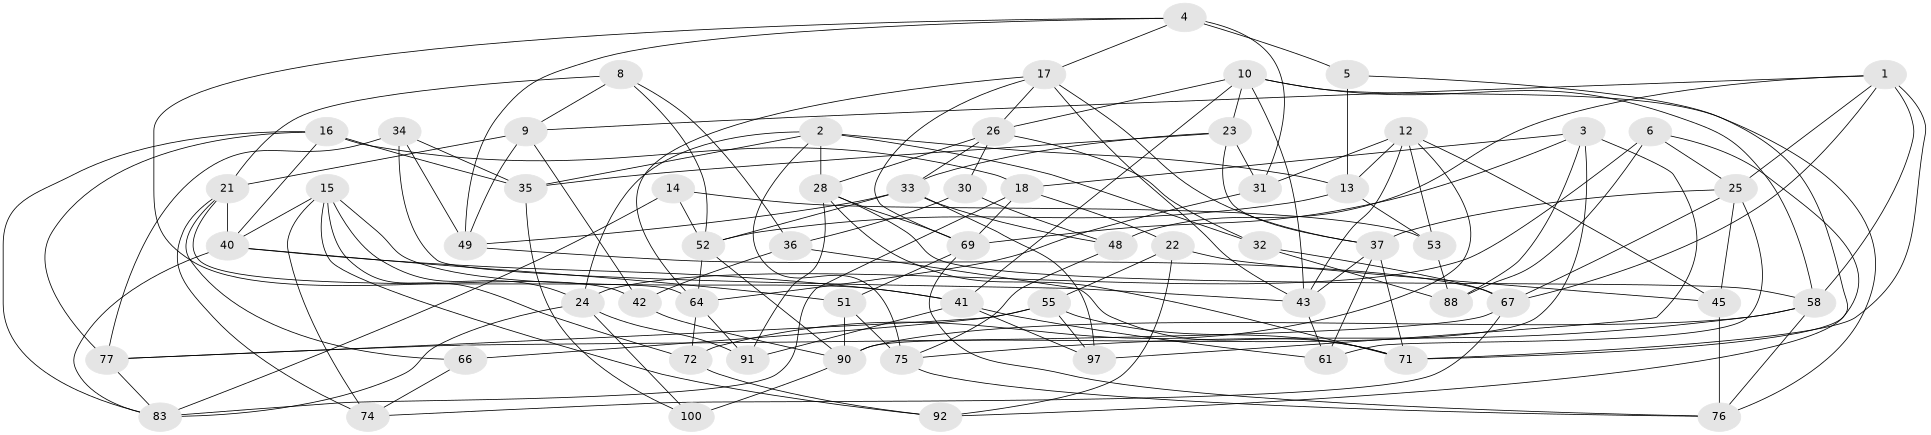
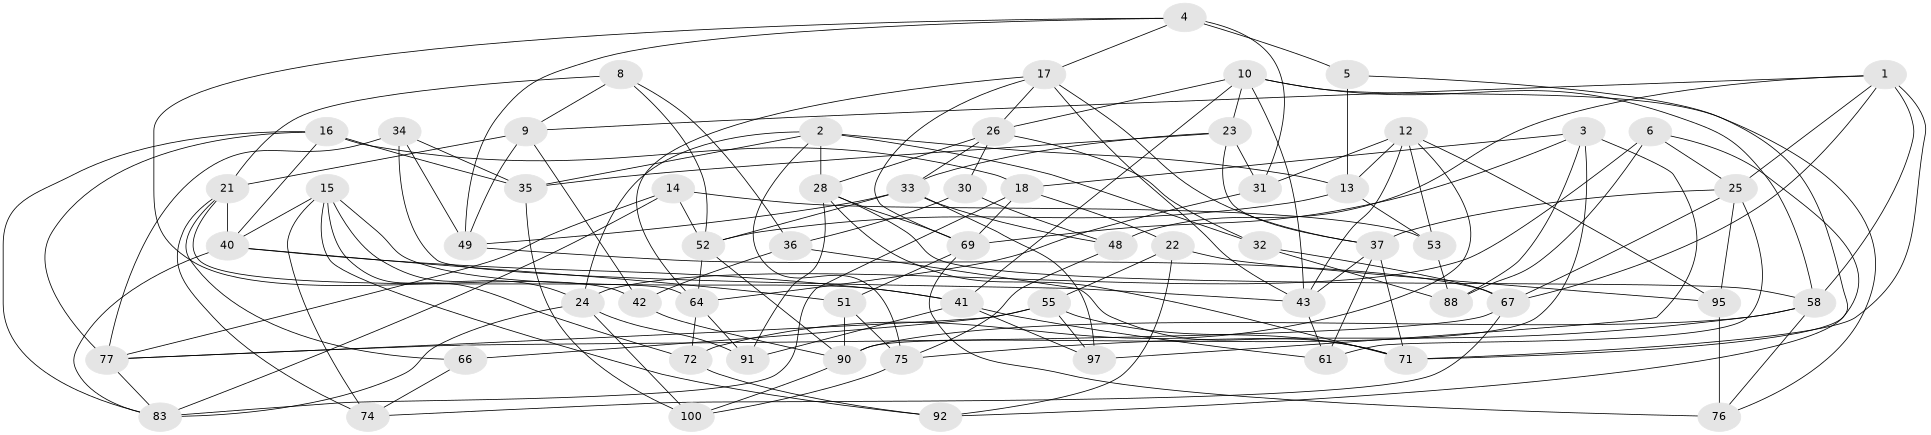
none -> (368, 294)
(1719, 303) -> (1719, 303)
(1307, 407) -> (813, 392)
